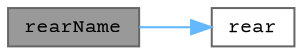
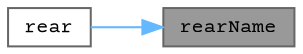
(165, 27) -> (116, 27)
